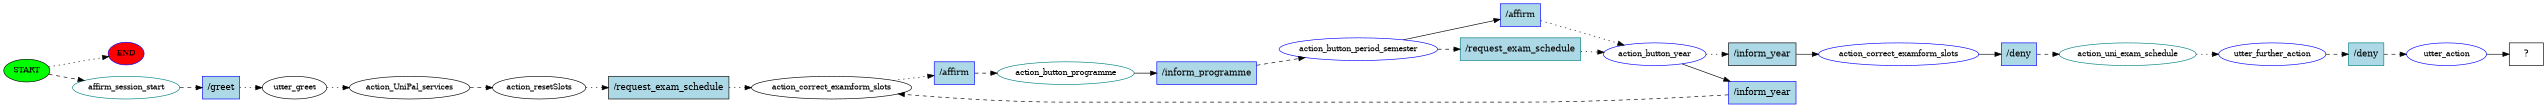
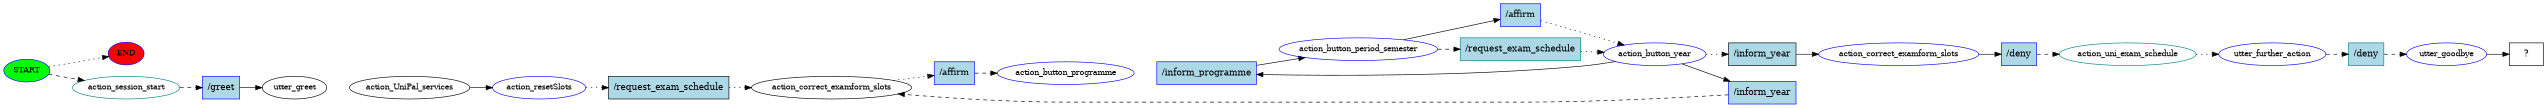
(2447, 54) -> (2447, 54)
(1278, 62) -> (1278, 62)
(27, 71) -> (27, 71)
(1066, 73) -> (1066, 73)
(1142, 73) -> (1440, 74)
(126, 88) -> (126, 88)
(248, 88) -> (248, 88)
(335, 88) -> none
(478, 88) -> (478, 88)
(539, 88) -> (539, 88)
